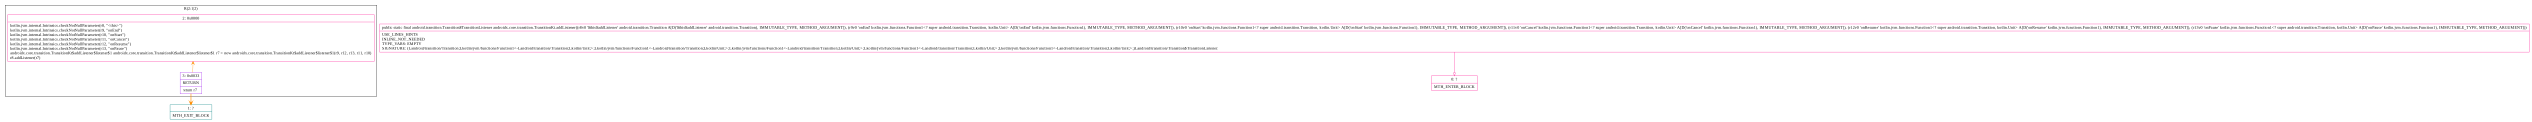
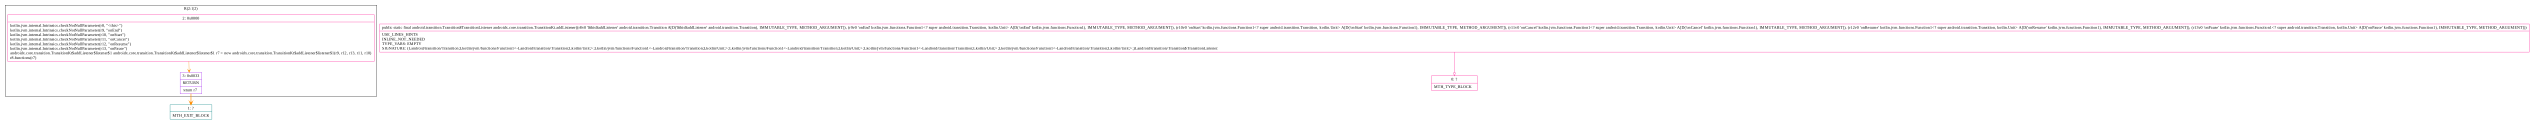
(26, 58) -> (23, 58)
(193, 68) -> (189, 65)
(1454, 87) -> (1453, 87)
